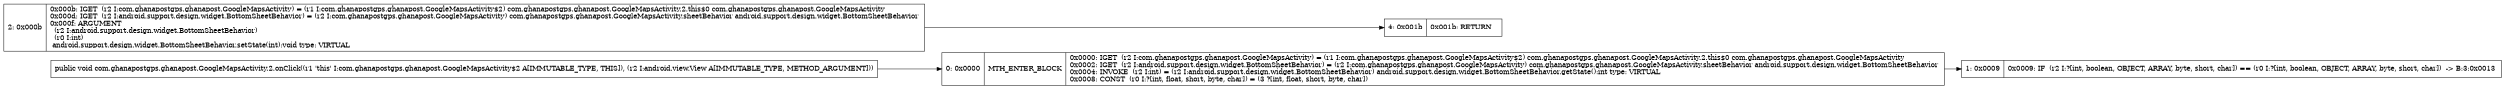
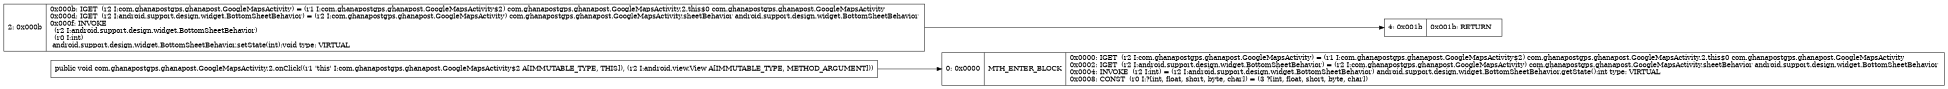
(88, 24) -> (80, 24)
(2231, 69) -> none
